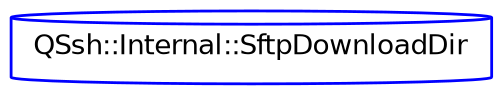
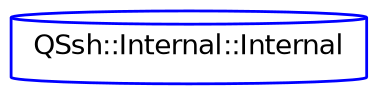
(251, 47) -> (189, 47)
